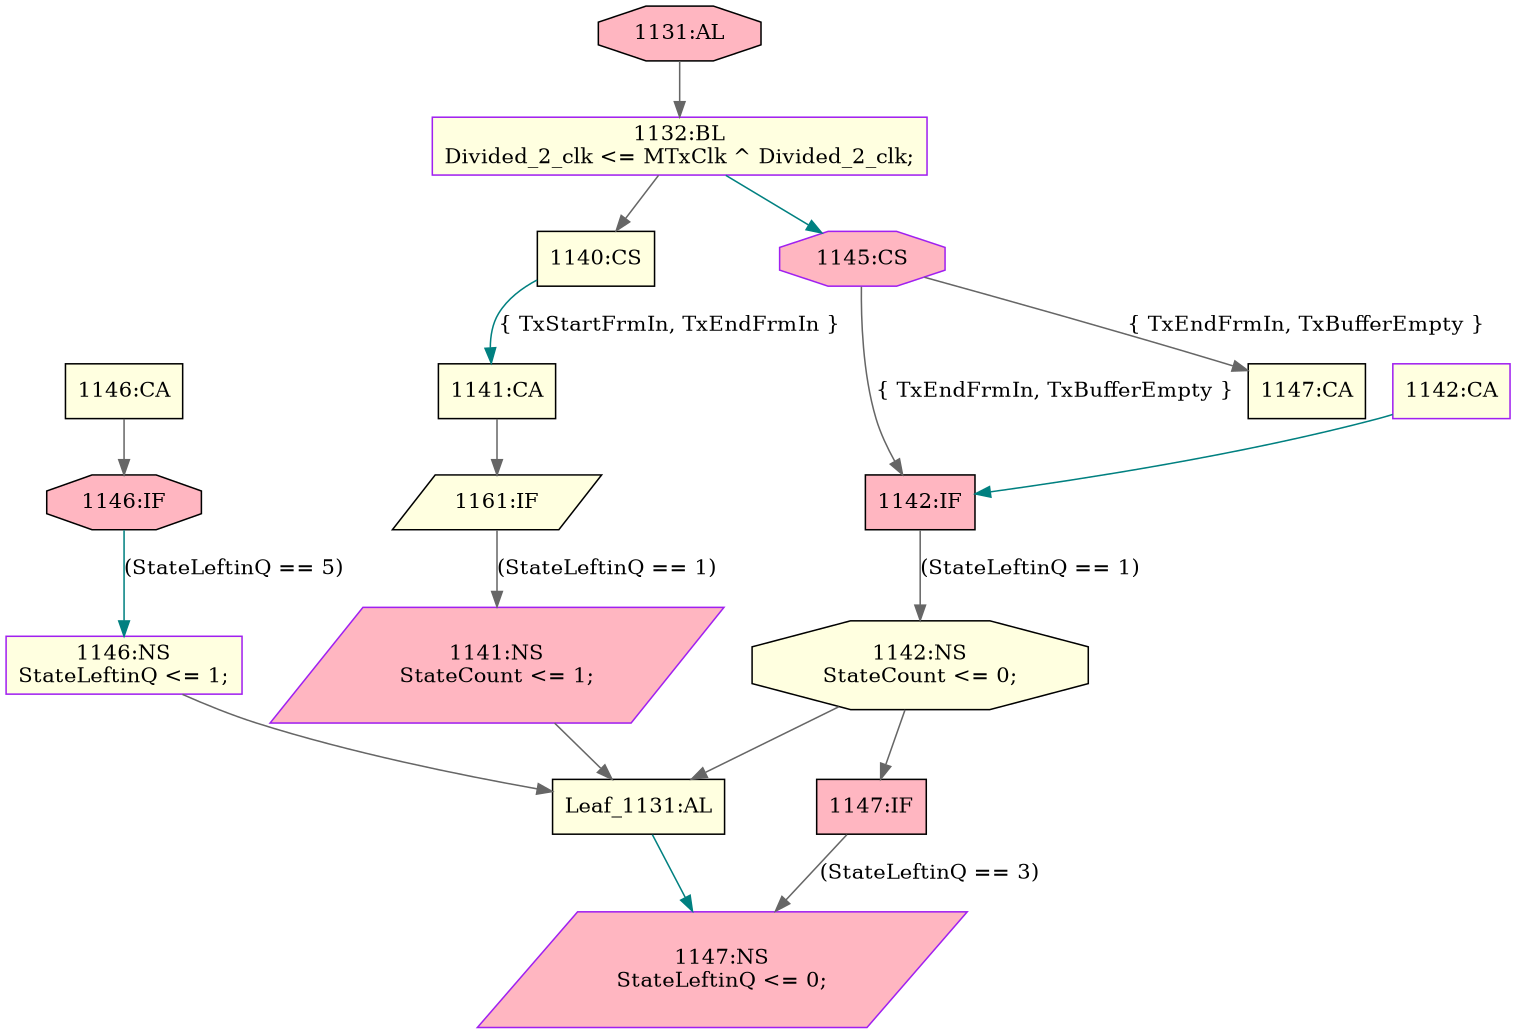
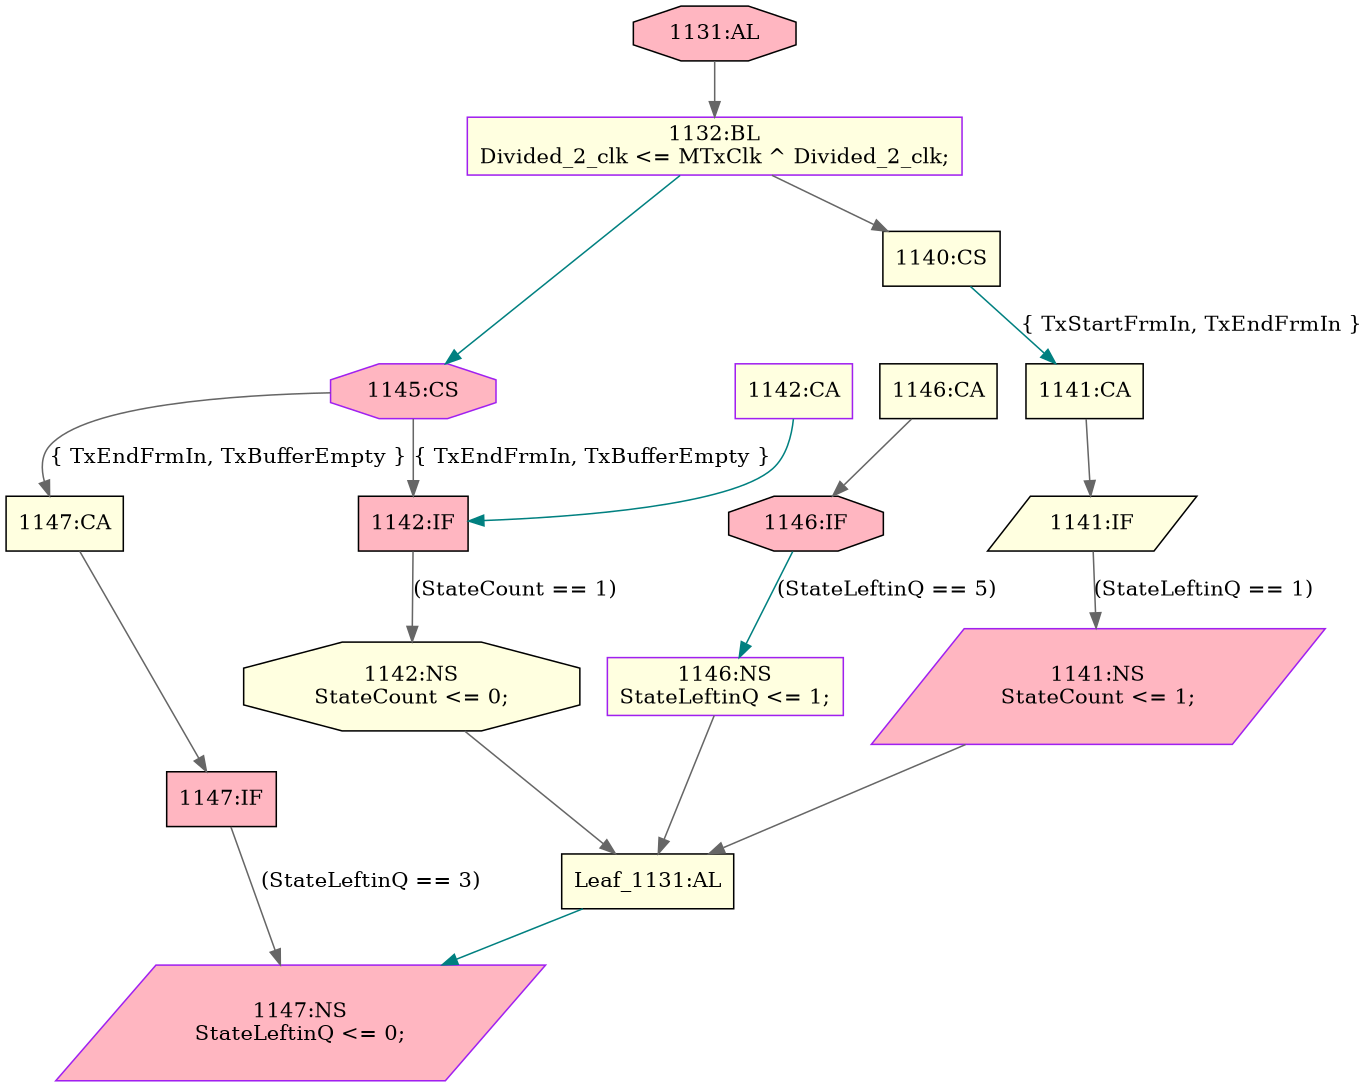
(497, 502) -> (1092, 524)
(1031, 569) -> (515, 590)
(895, 737) -> (139, 655)
